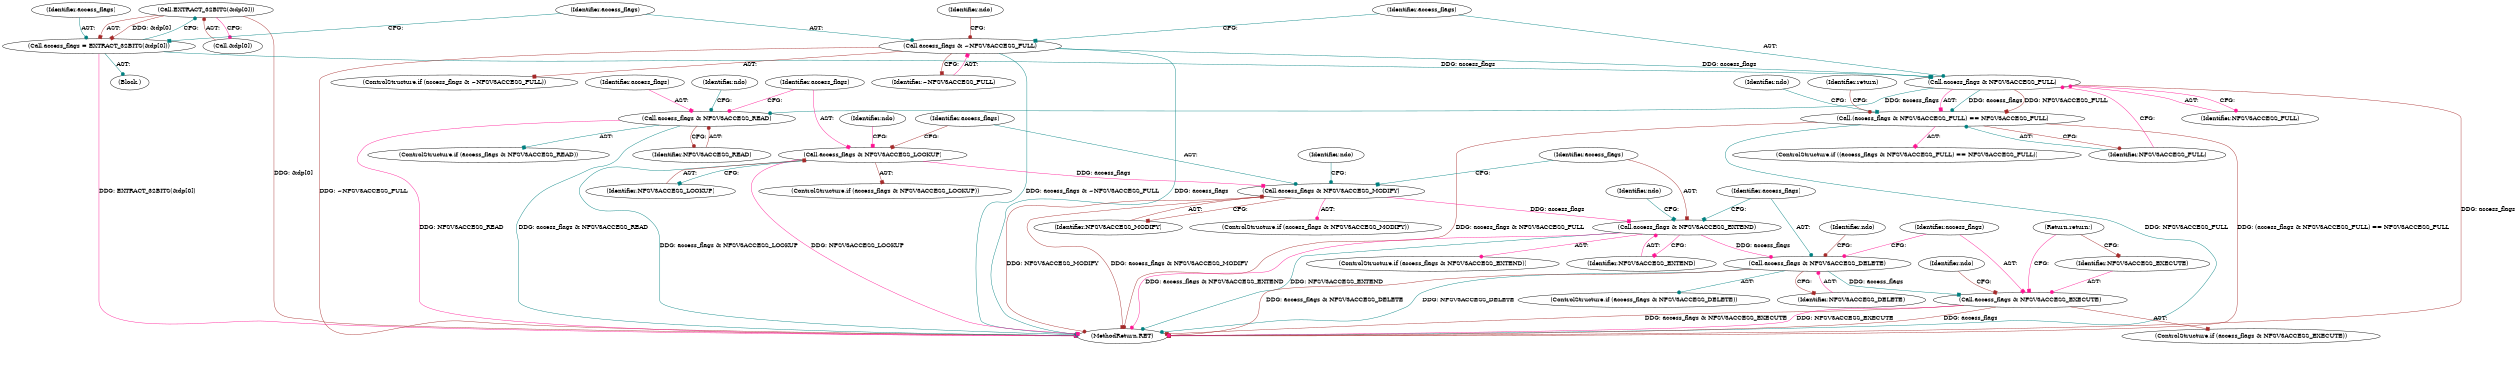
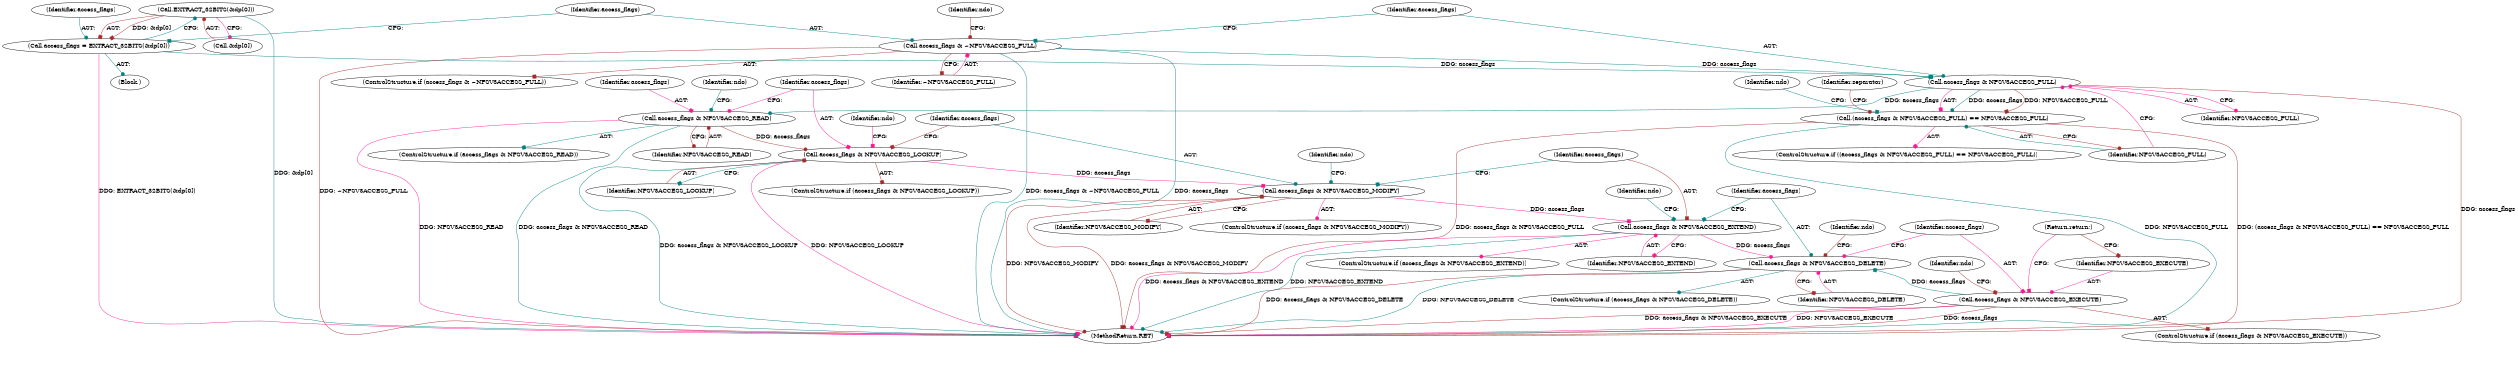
(1852, 82) -> (1852, 82)
none -> (761, 141)
(1890, 289) -> (1919, 287)
(296, 318) -> (296, 318)
